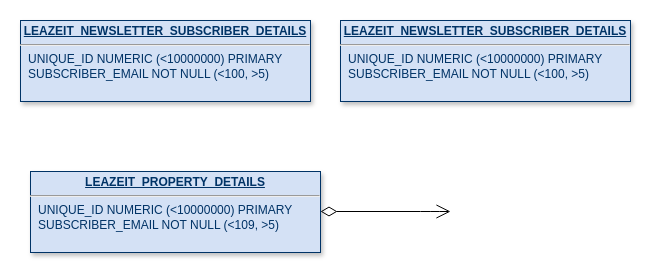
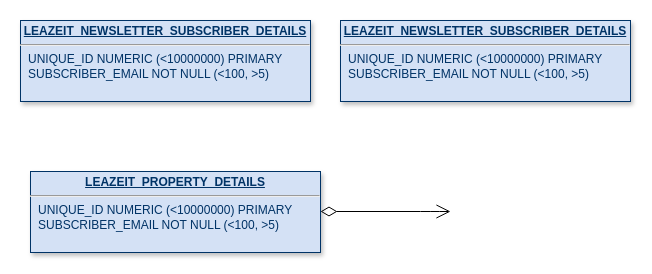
(150, 193) -> (150, 193)
